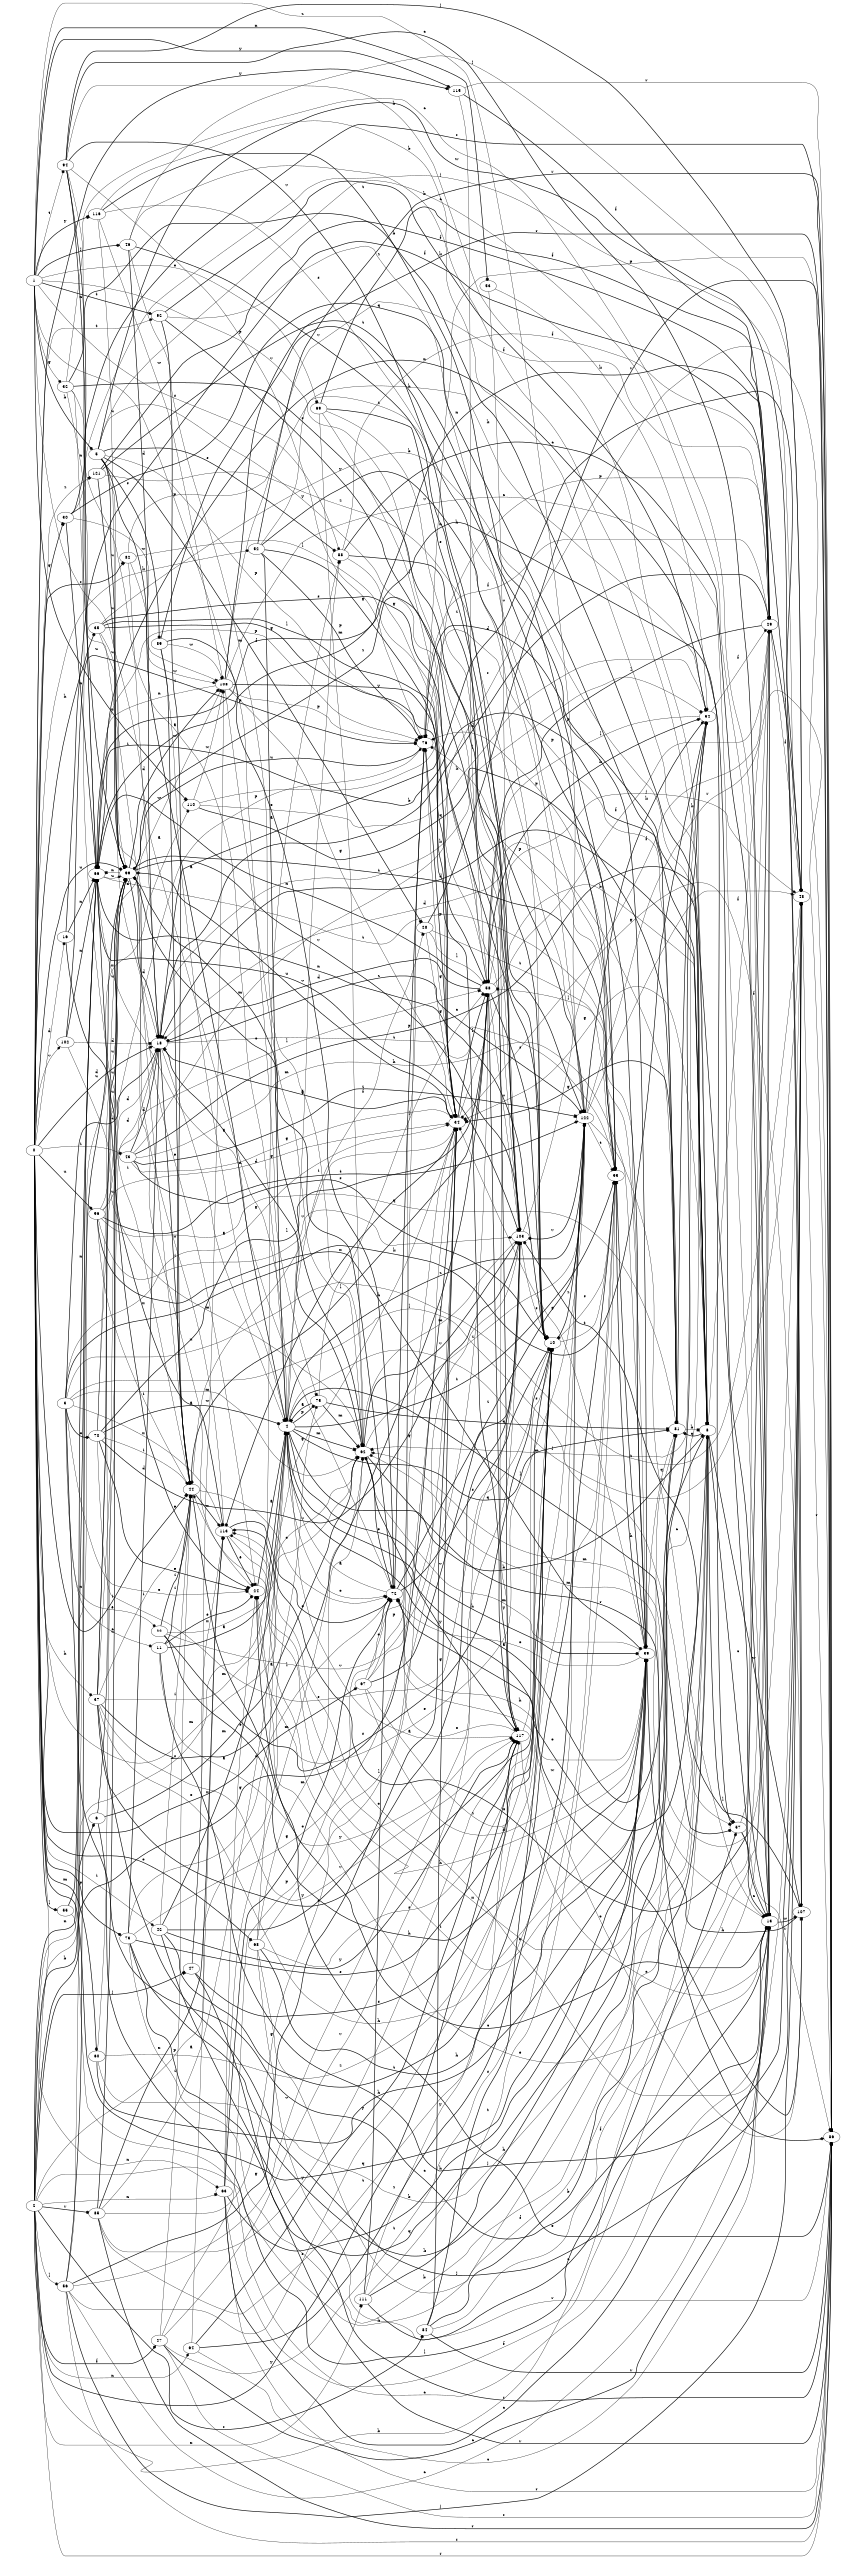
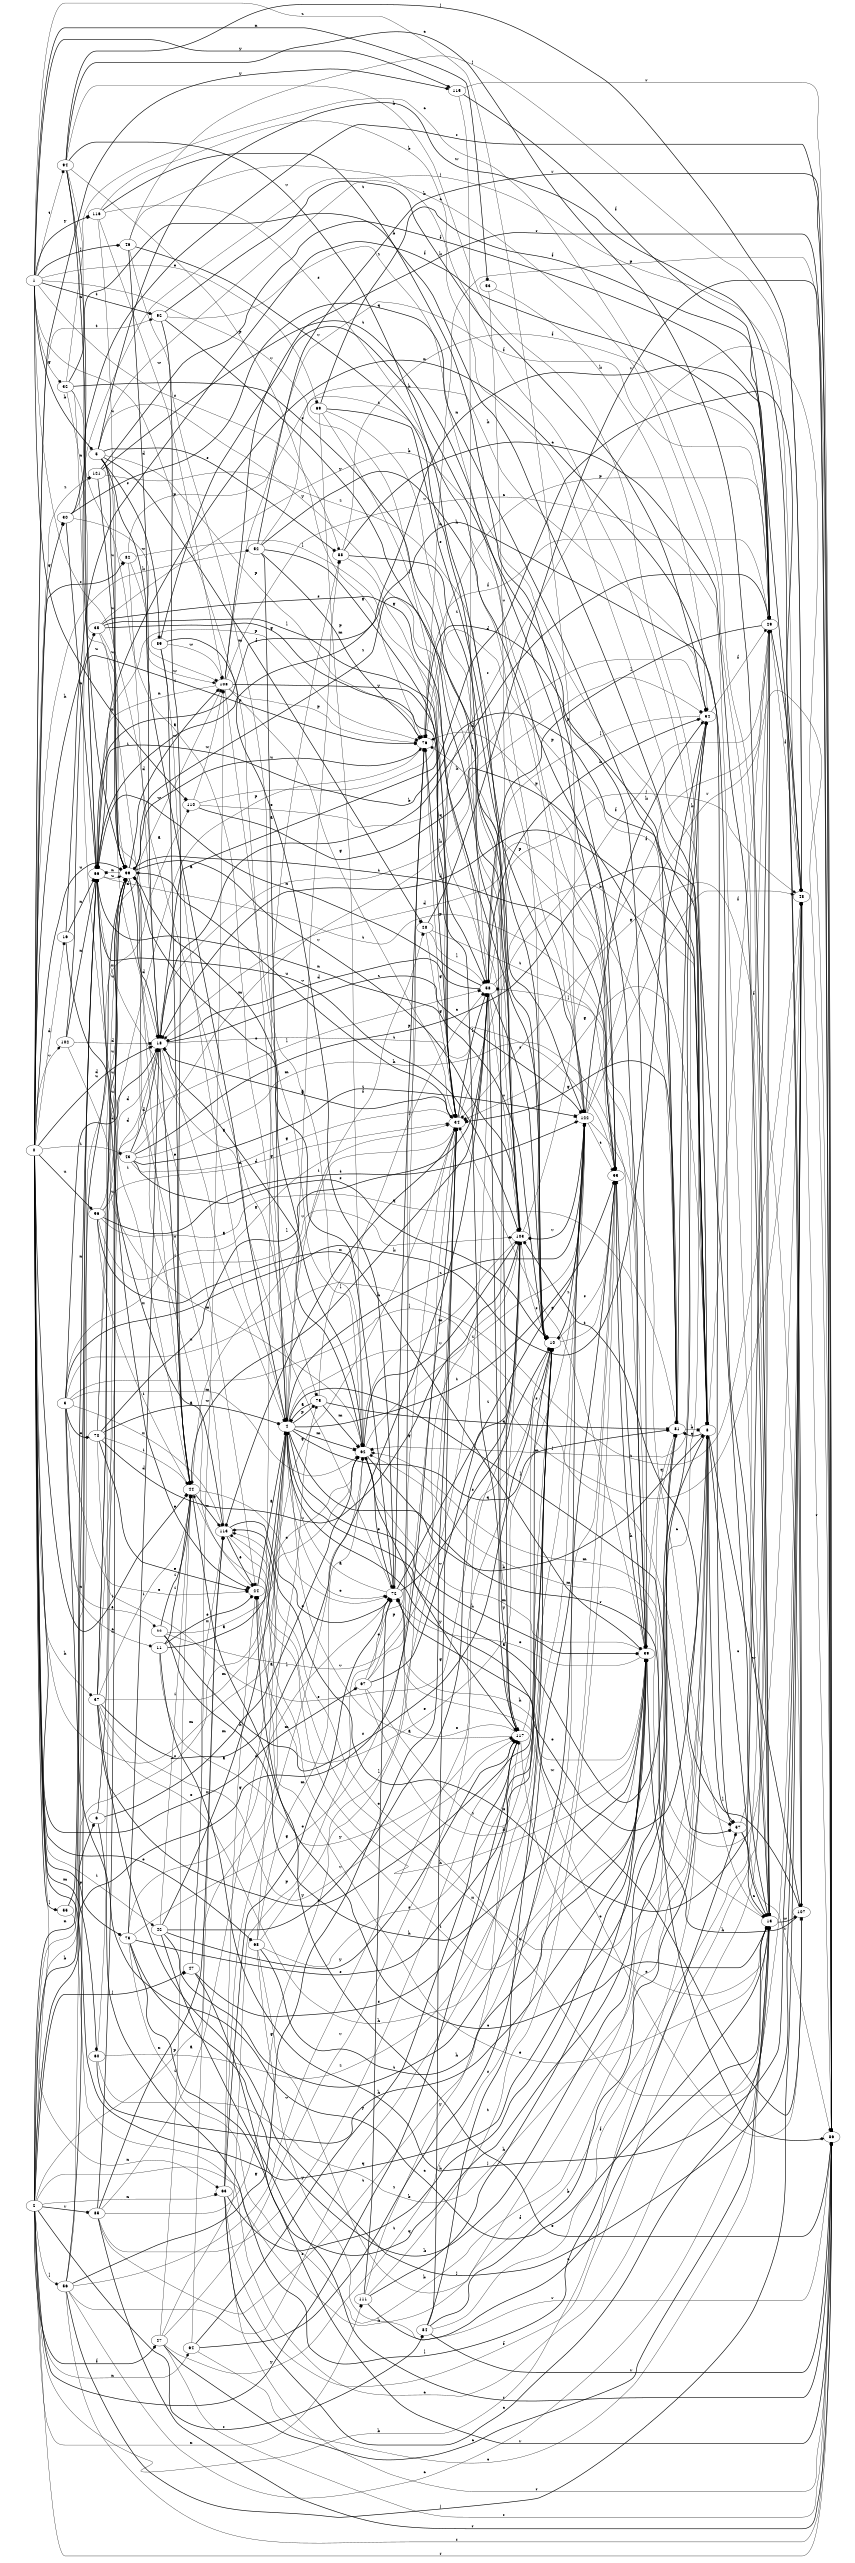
(241, 1725) -> (241, 1725)
